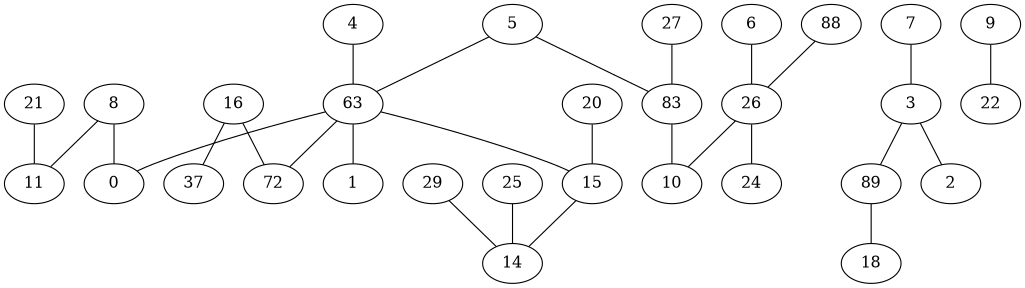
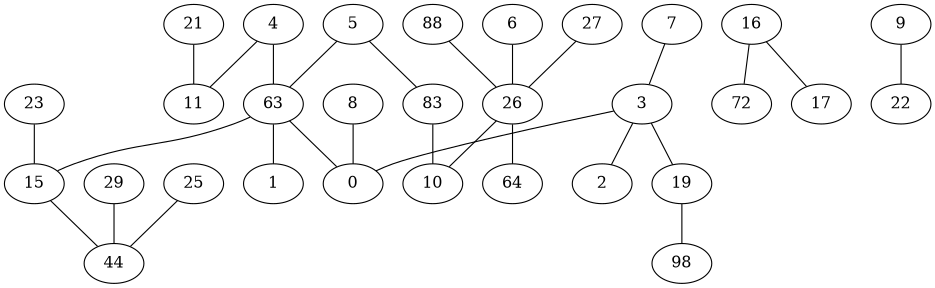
(672, 64) -> (552, 64)
(592, 104) -> (34, 104)
none -> (494, 137)
(74, 144) -> (234, 64)
(313, 144) -> none
(194, 184) -> (821, 104)
(752, 184) -> (513, 184)
(871, 184) -> (682, 184)
(513, 263) -> (114, 263)
(871, 263) -> (682, 263)
